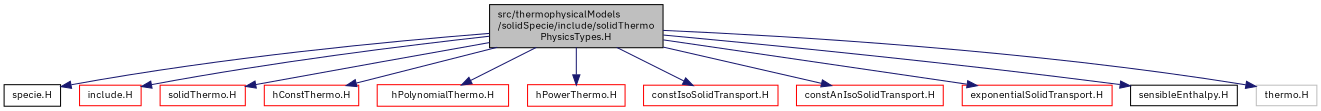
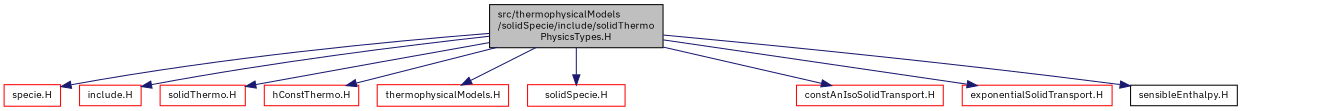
(32, 95) -> (32, 95)
(443, 95) -> (443, 95)
(576, 95) -> (576, 95)
(711, 95) -> none
(1287, 95) -> none
